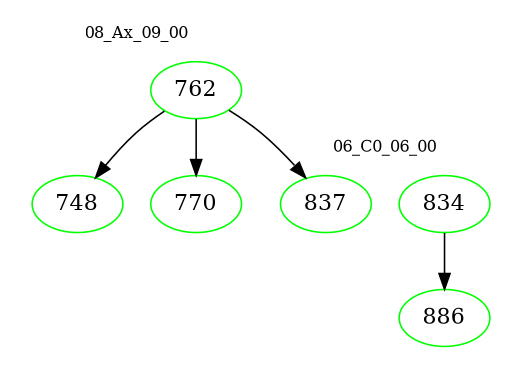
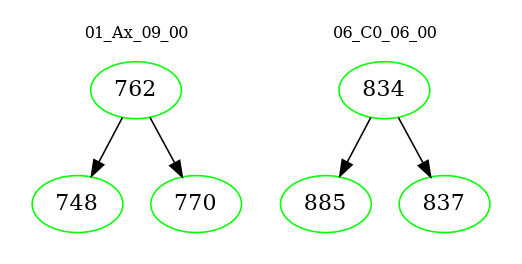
(137, 34) -> (137, 34)
(278, 148) -> (411, 140)
(445, 318) -> (326, 204)
